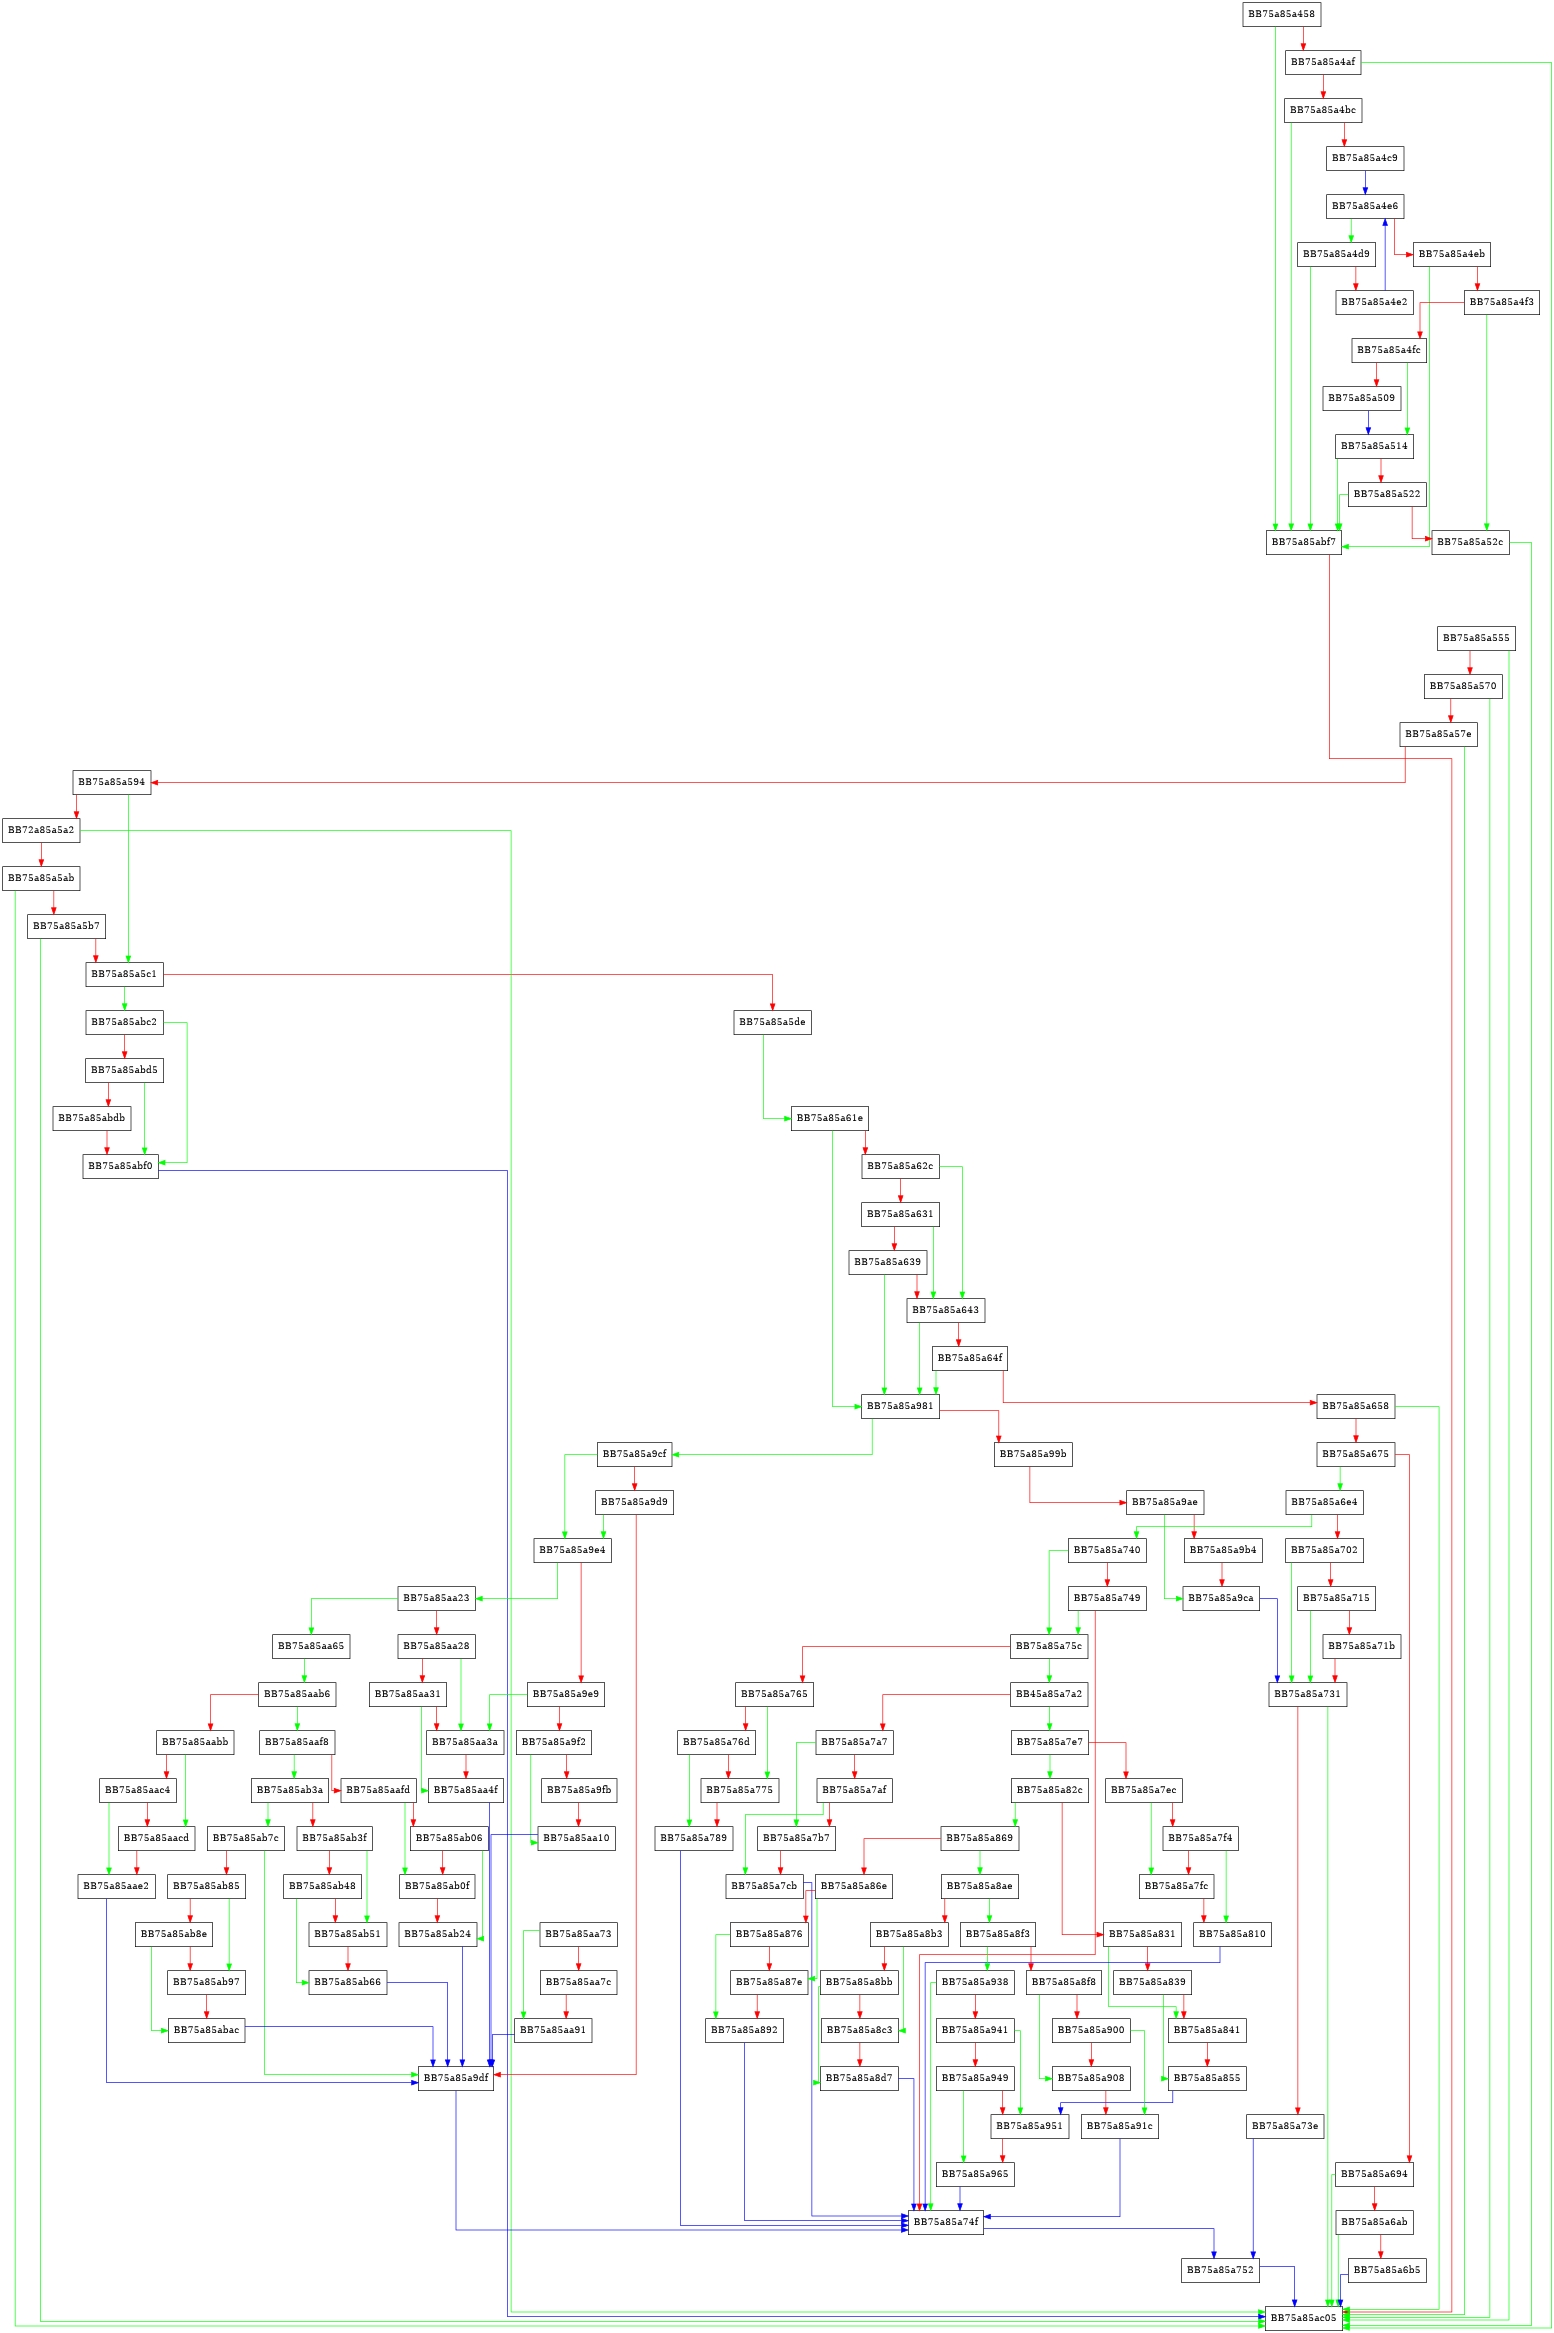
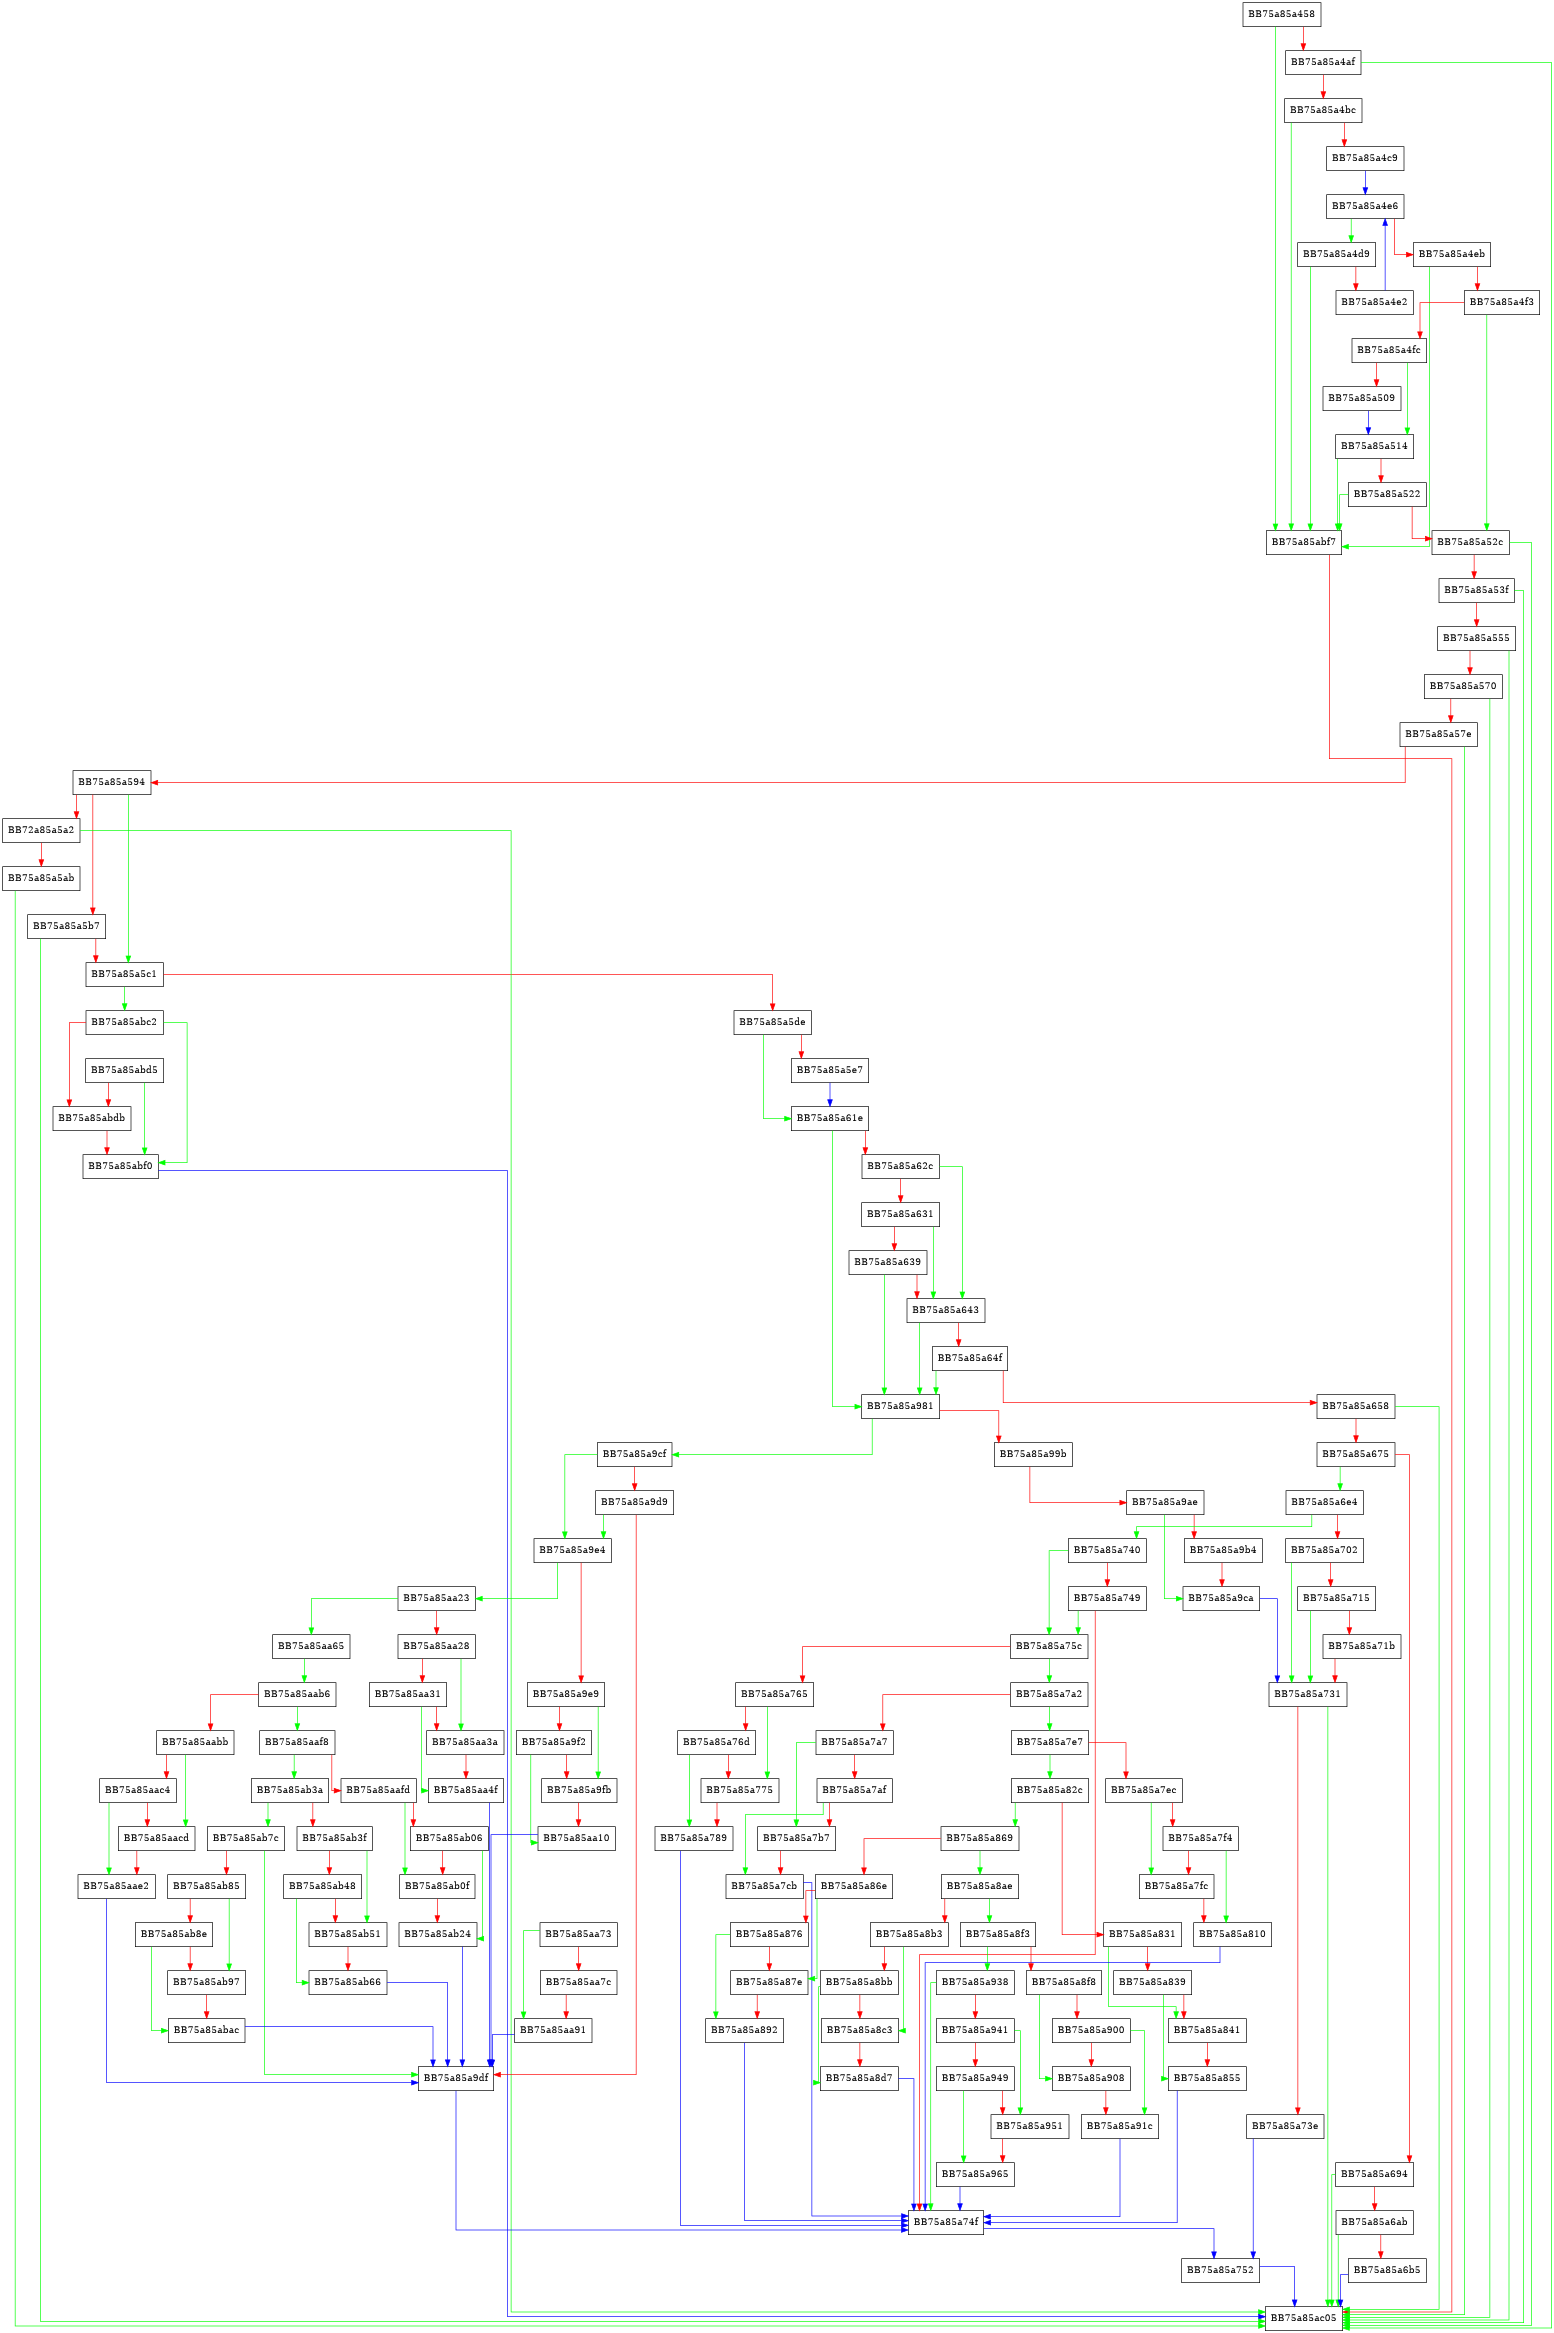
none -> (1477, 591)
(54, 899) -> (93, 851)
(125, 1043) -> (69, 1053)
none -> (830, 1071)
(494, 1695) -> (598, 1739)
(1049, 1695) -> (1049, 1695)
(1120, 2103) -> (1150, 2223)
